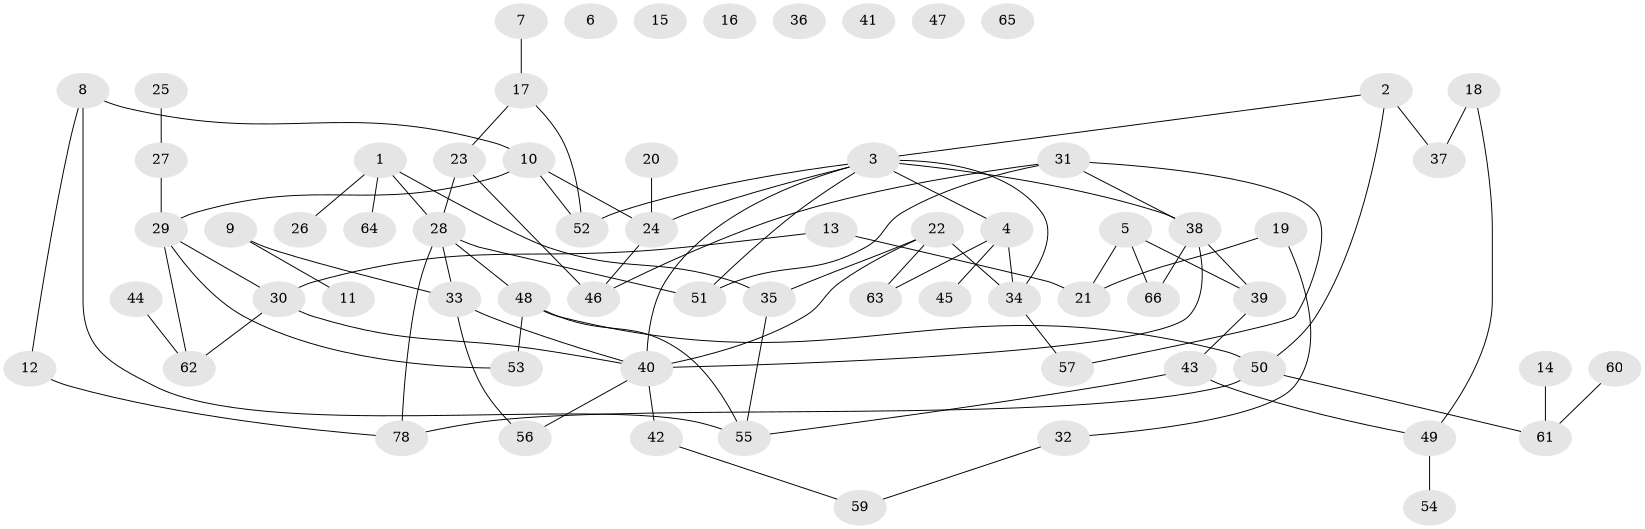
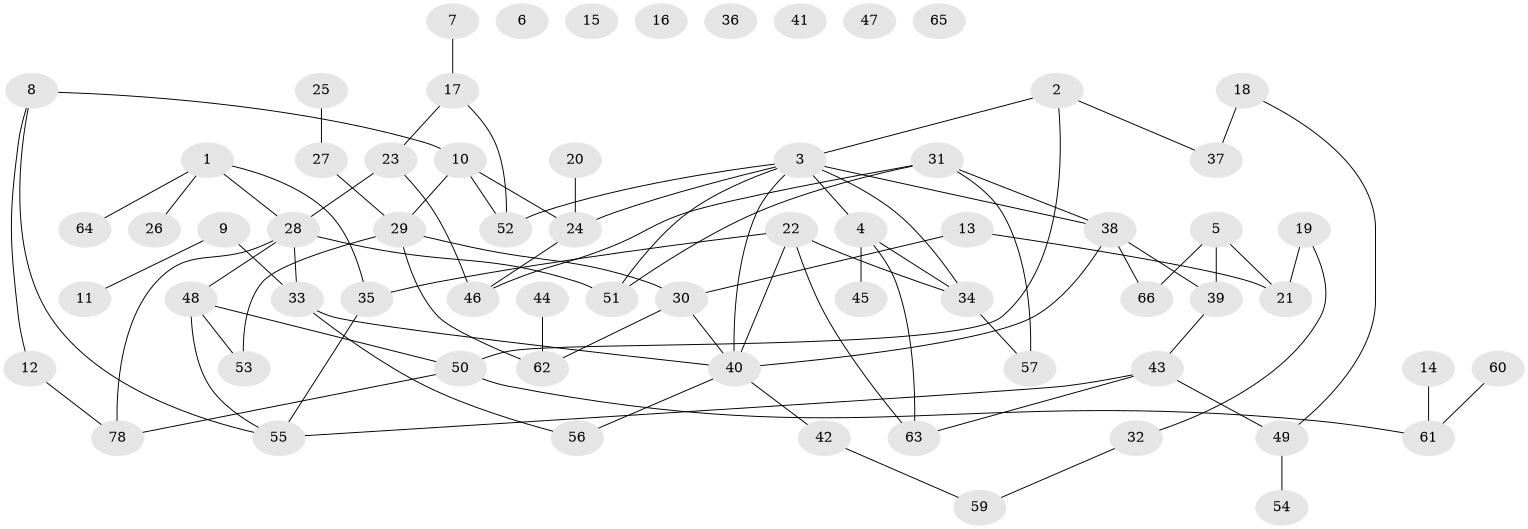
none -> (1036, 403)
